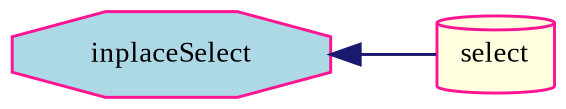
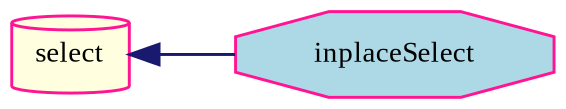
(398, 54) -> (197, 54)
